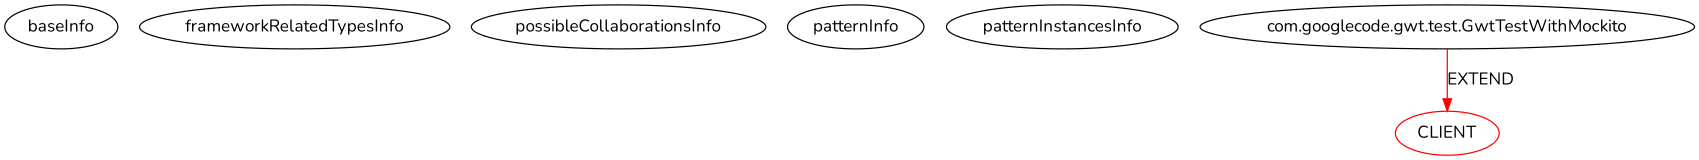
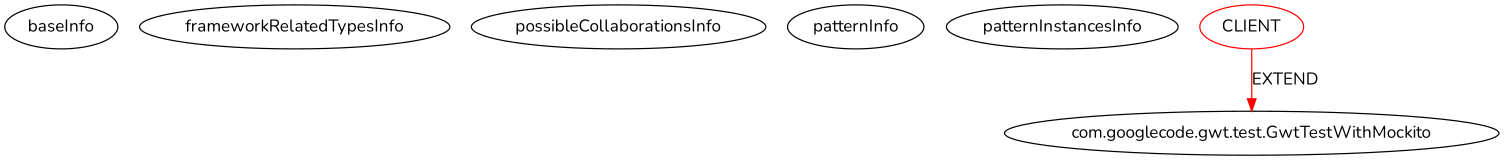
(1447, 74) -> (1252, 74)
